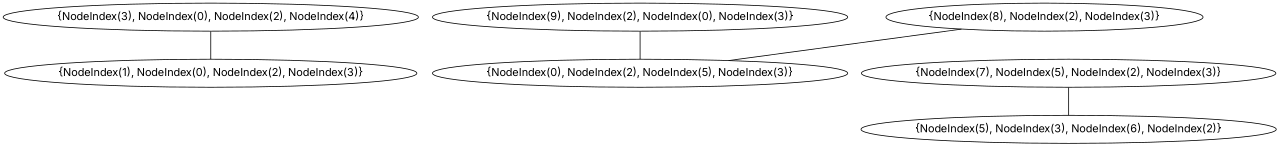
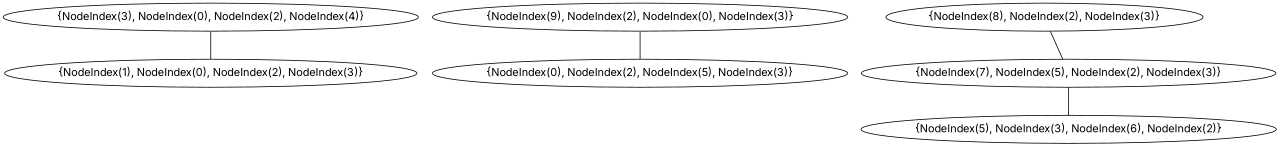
(845, 45) -> (1057, 45)
